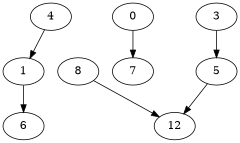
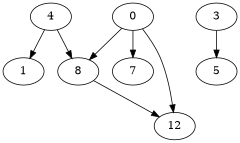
none -> (63, 41)
none -> (108, 41)
(198, 96) -> (163, 65)
(24, 126) -> none
